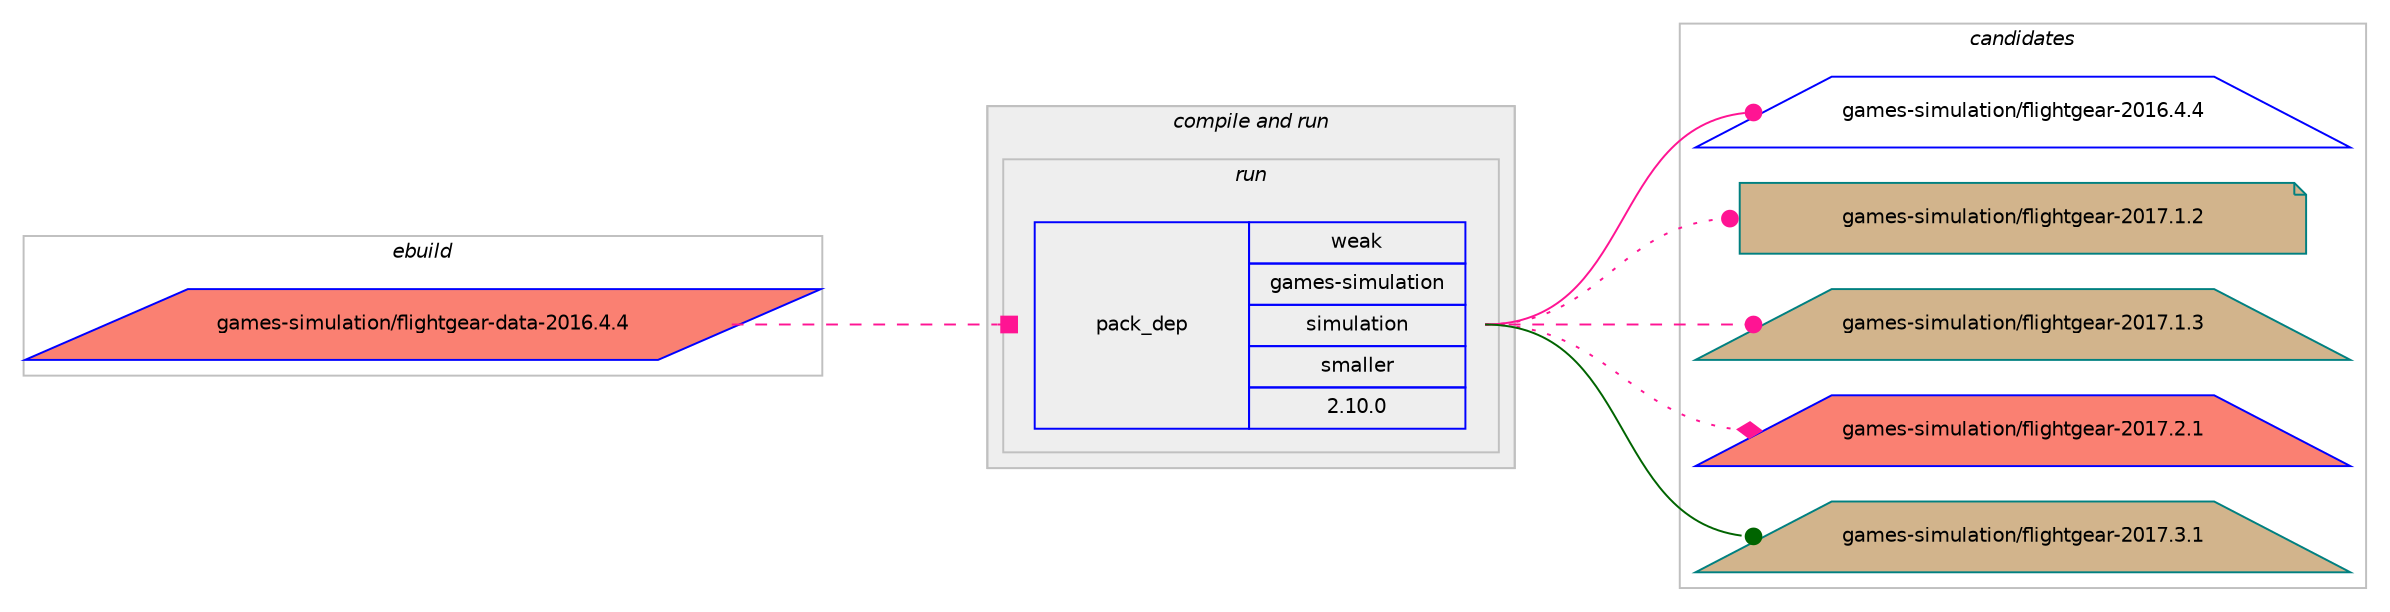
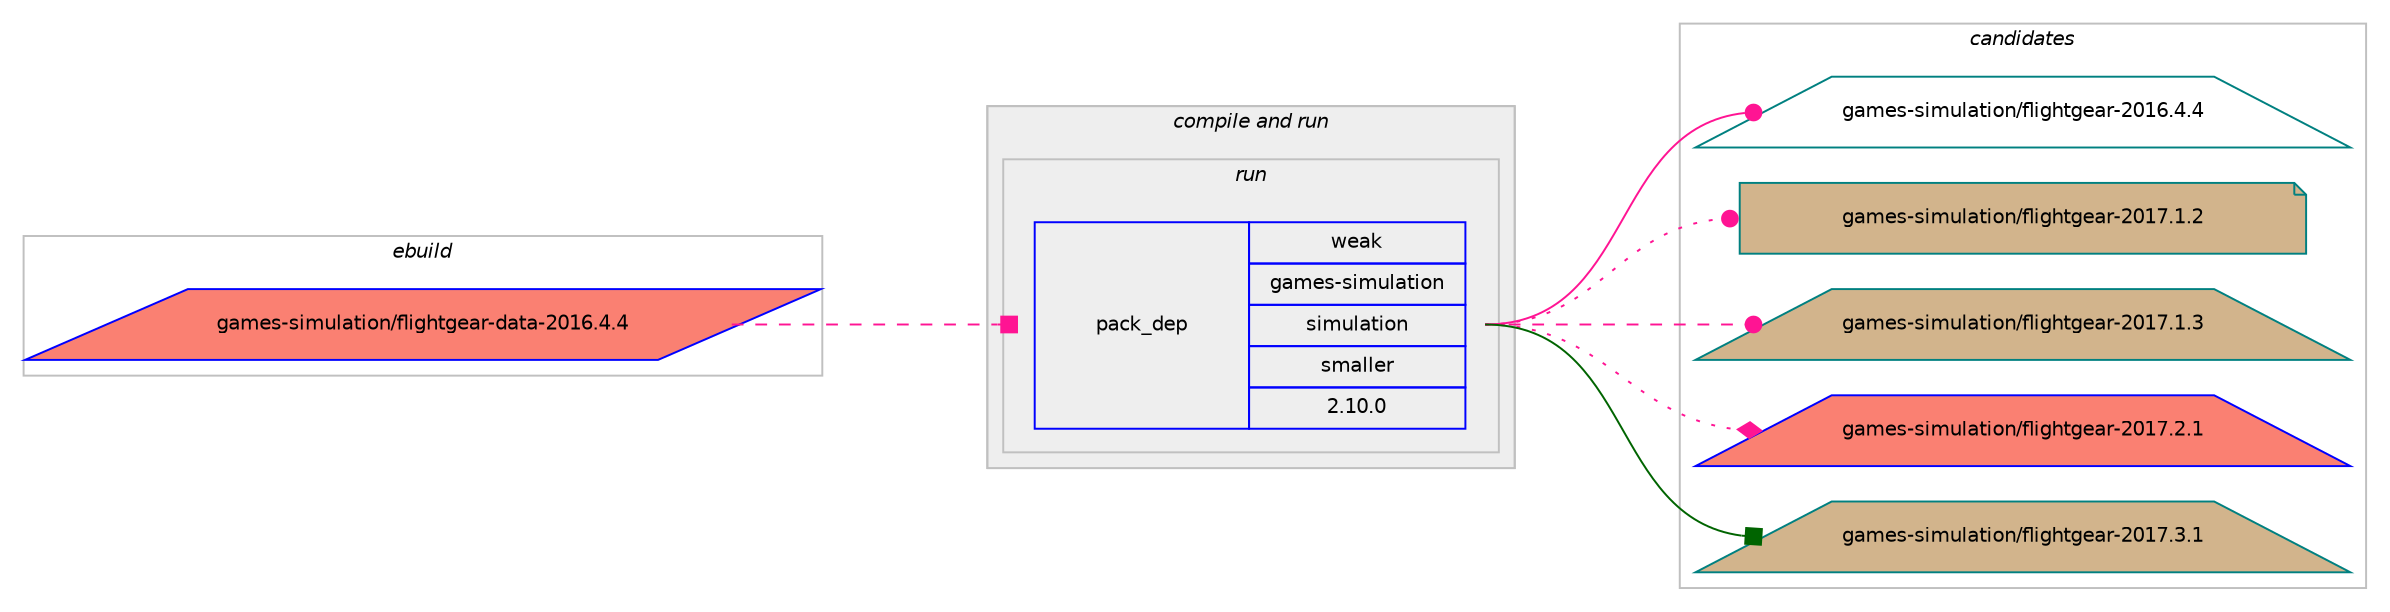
(2023, 112) -> (2023, 112)
(1618, 422) -> (1618, 422)
